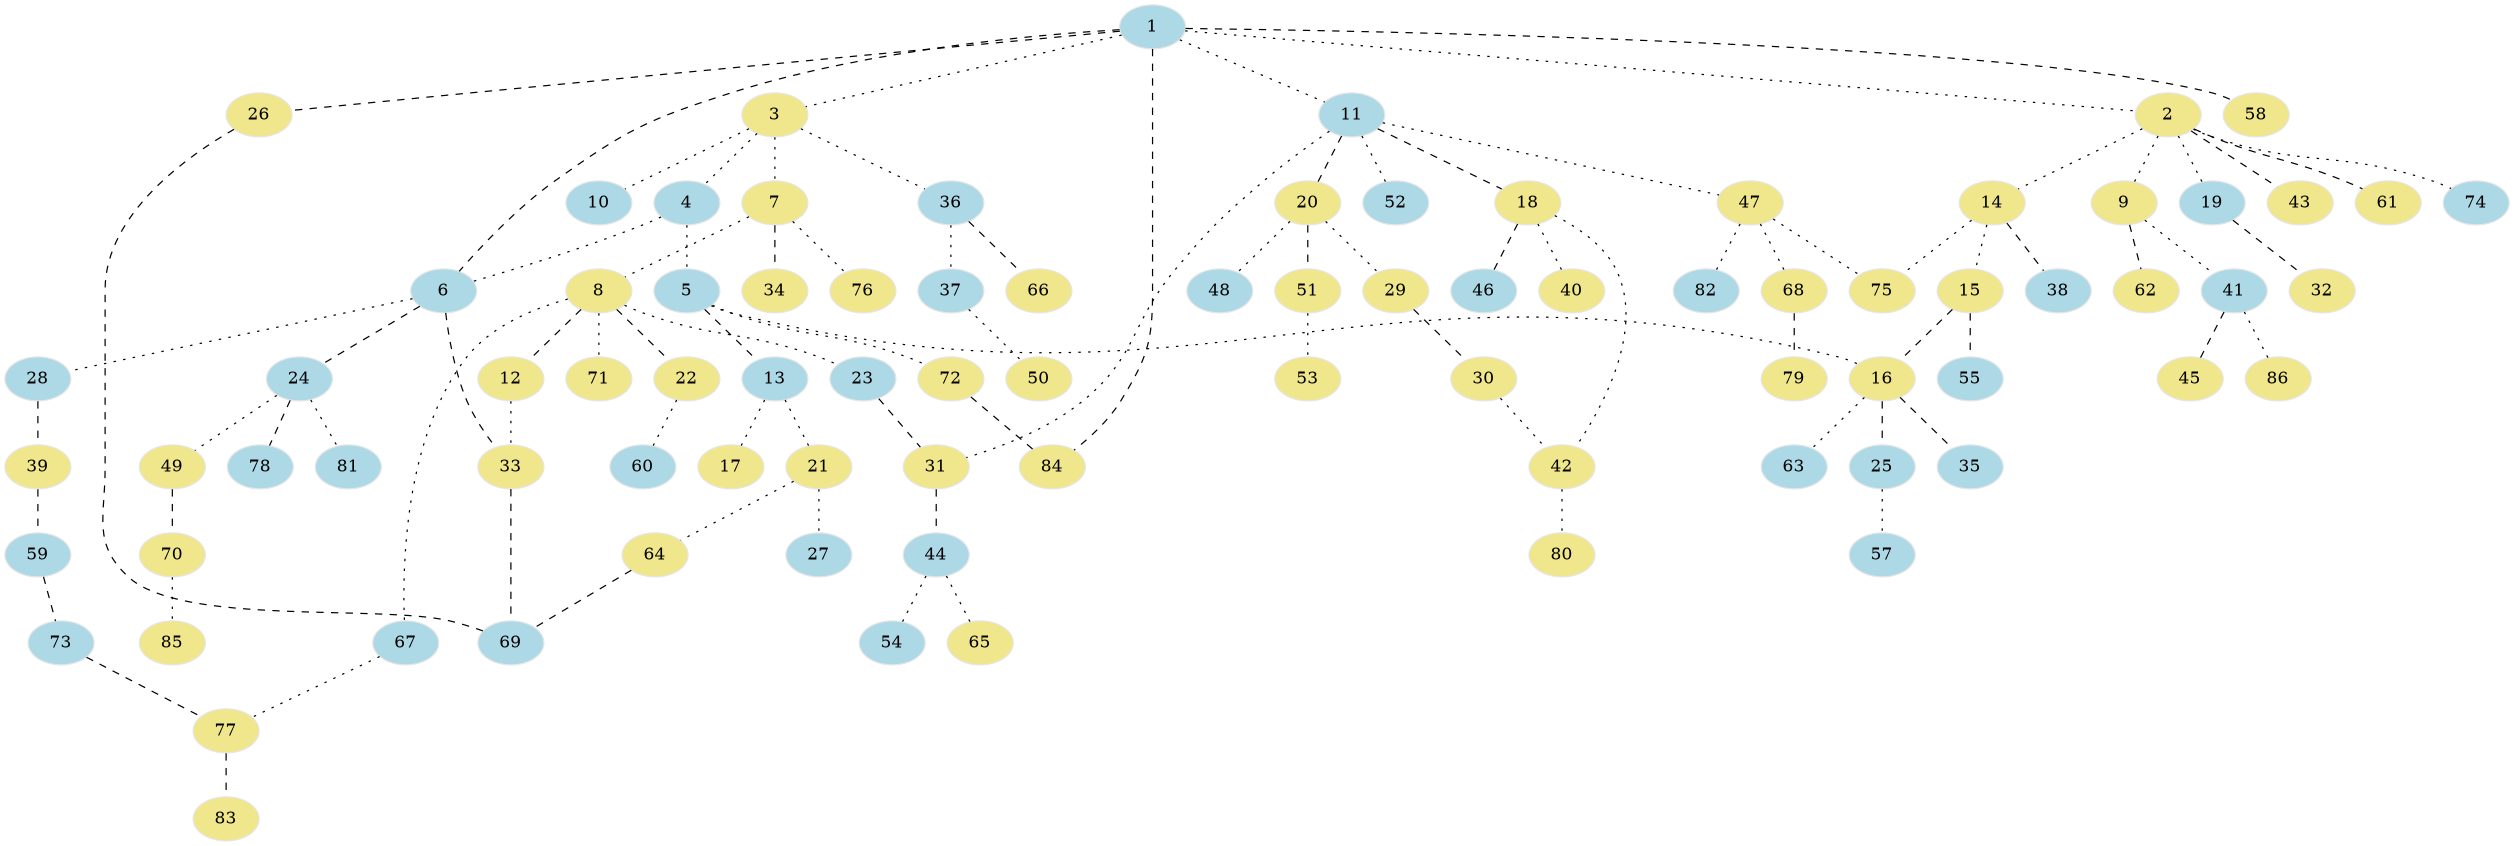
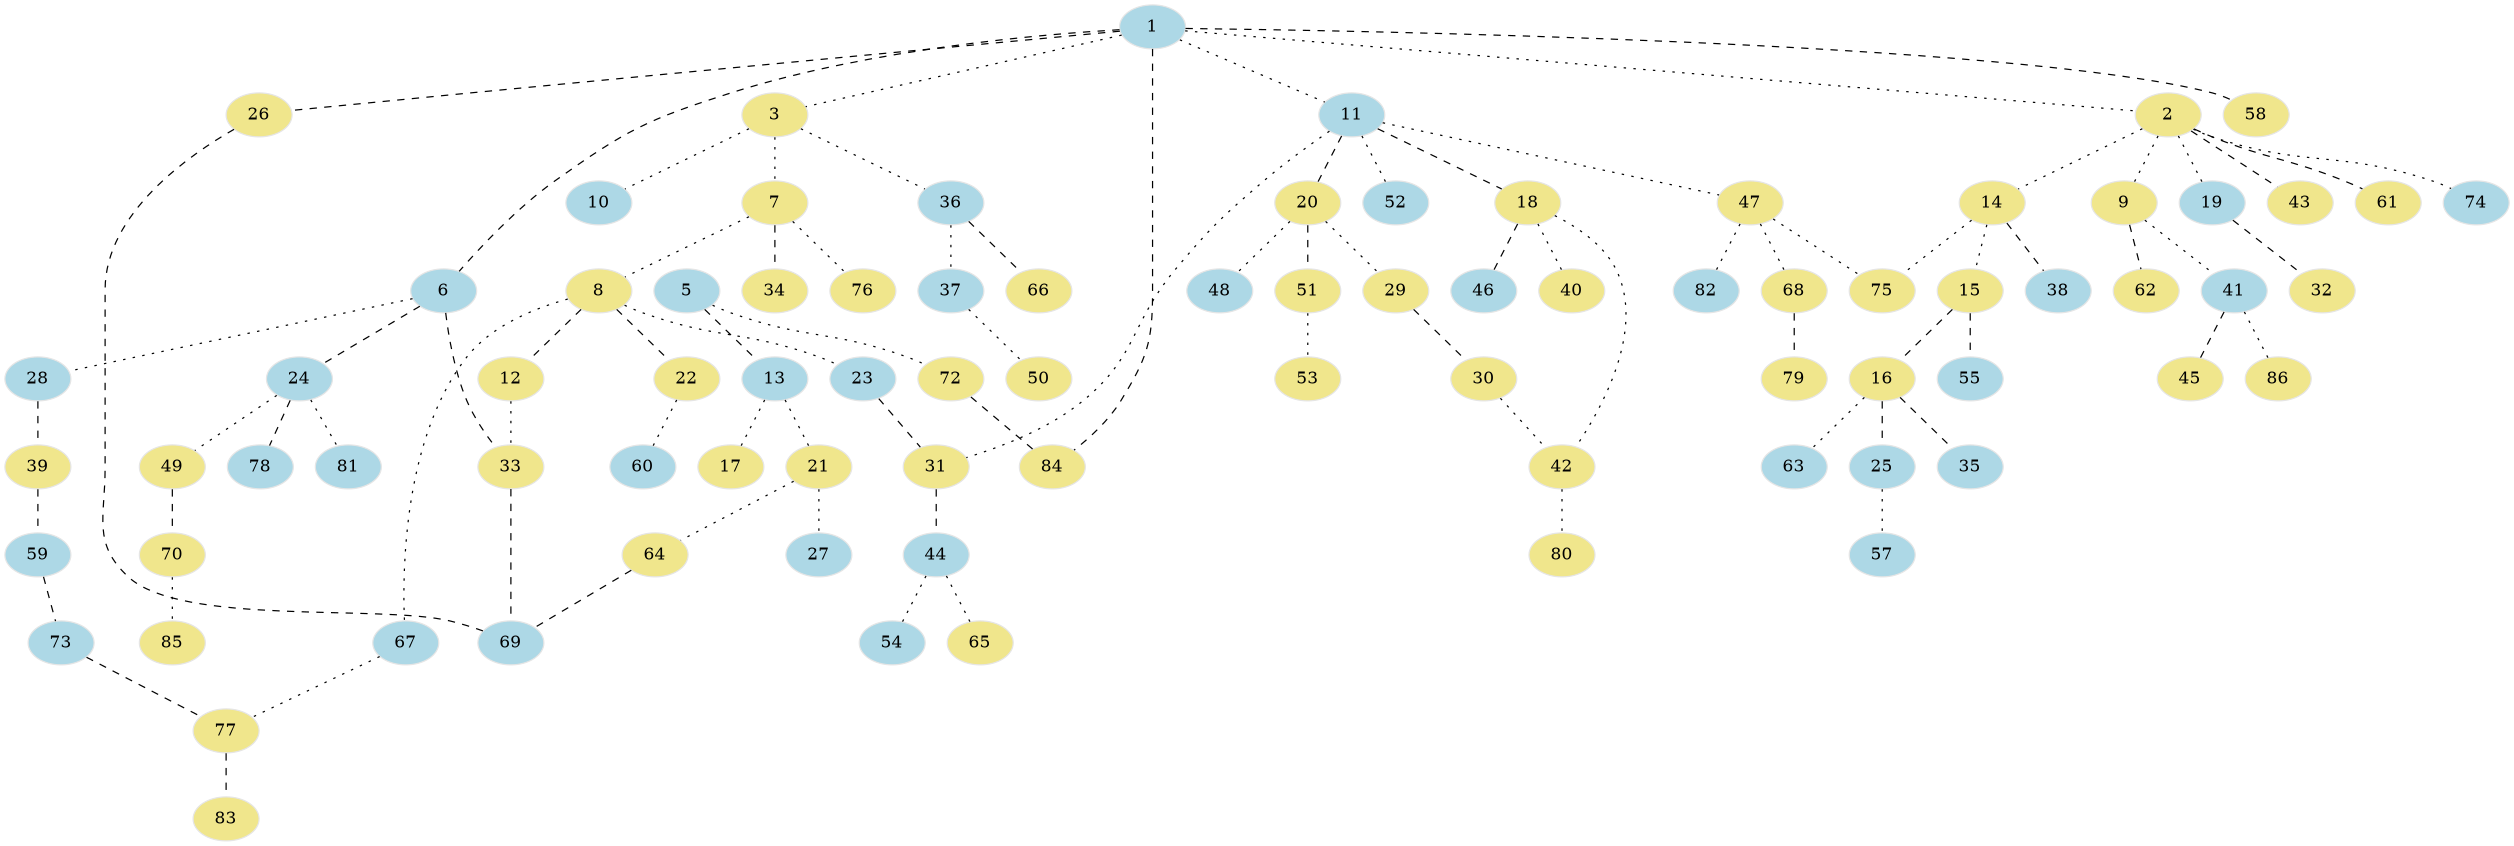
(687, 203) -> none
(1285, 335) -> none
(599, 379) -> none
